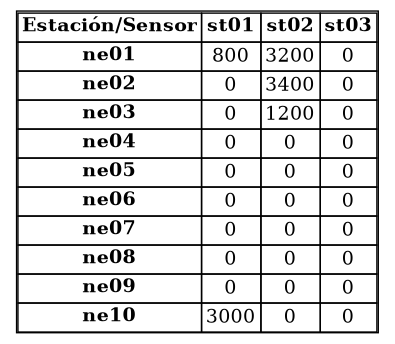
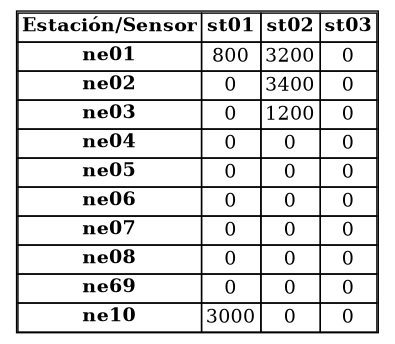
(110, 286) -> (110, 286)
